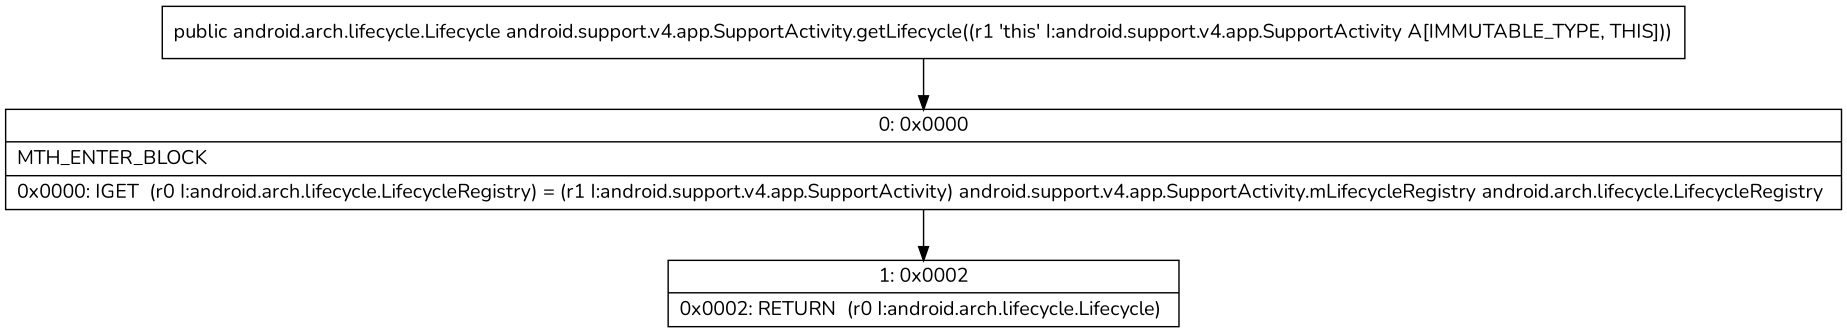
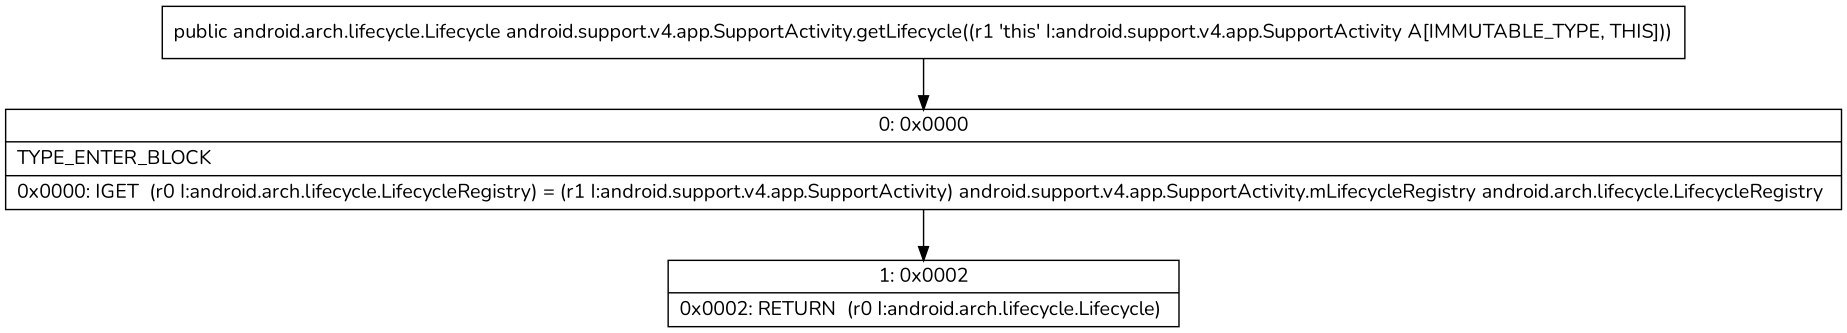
(113, 158) -> (115, 158)
